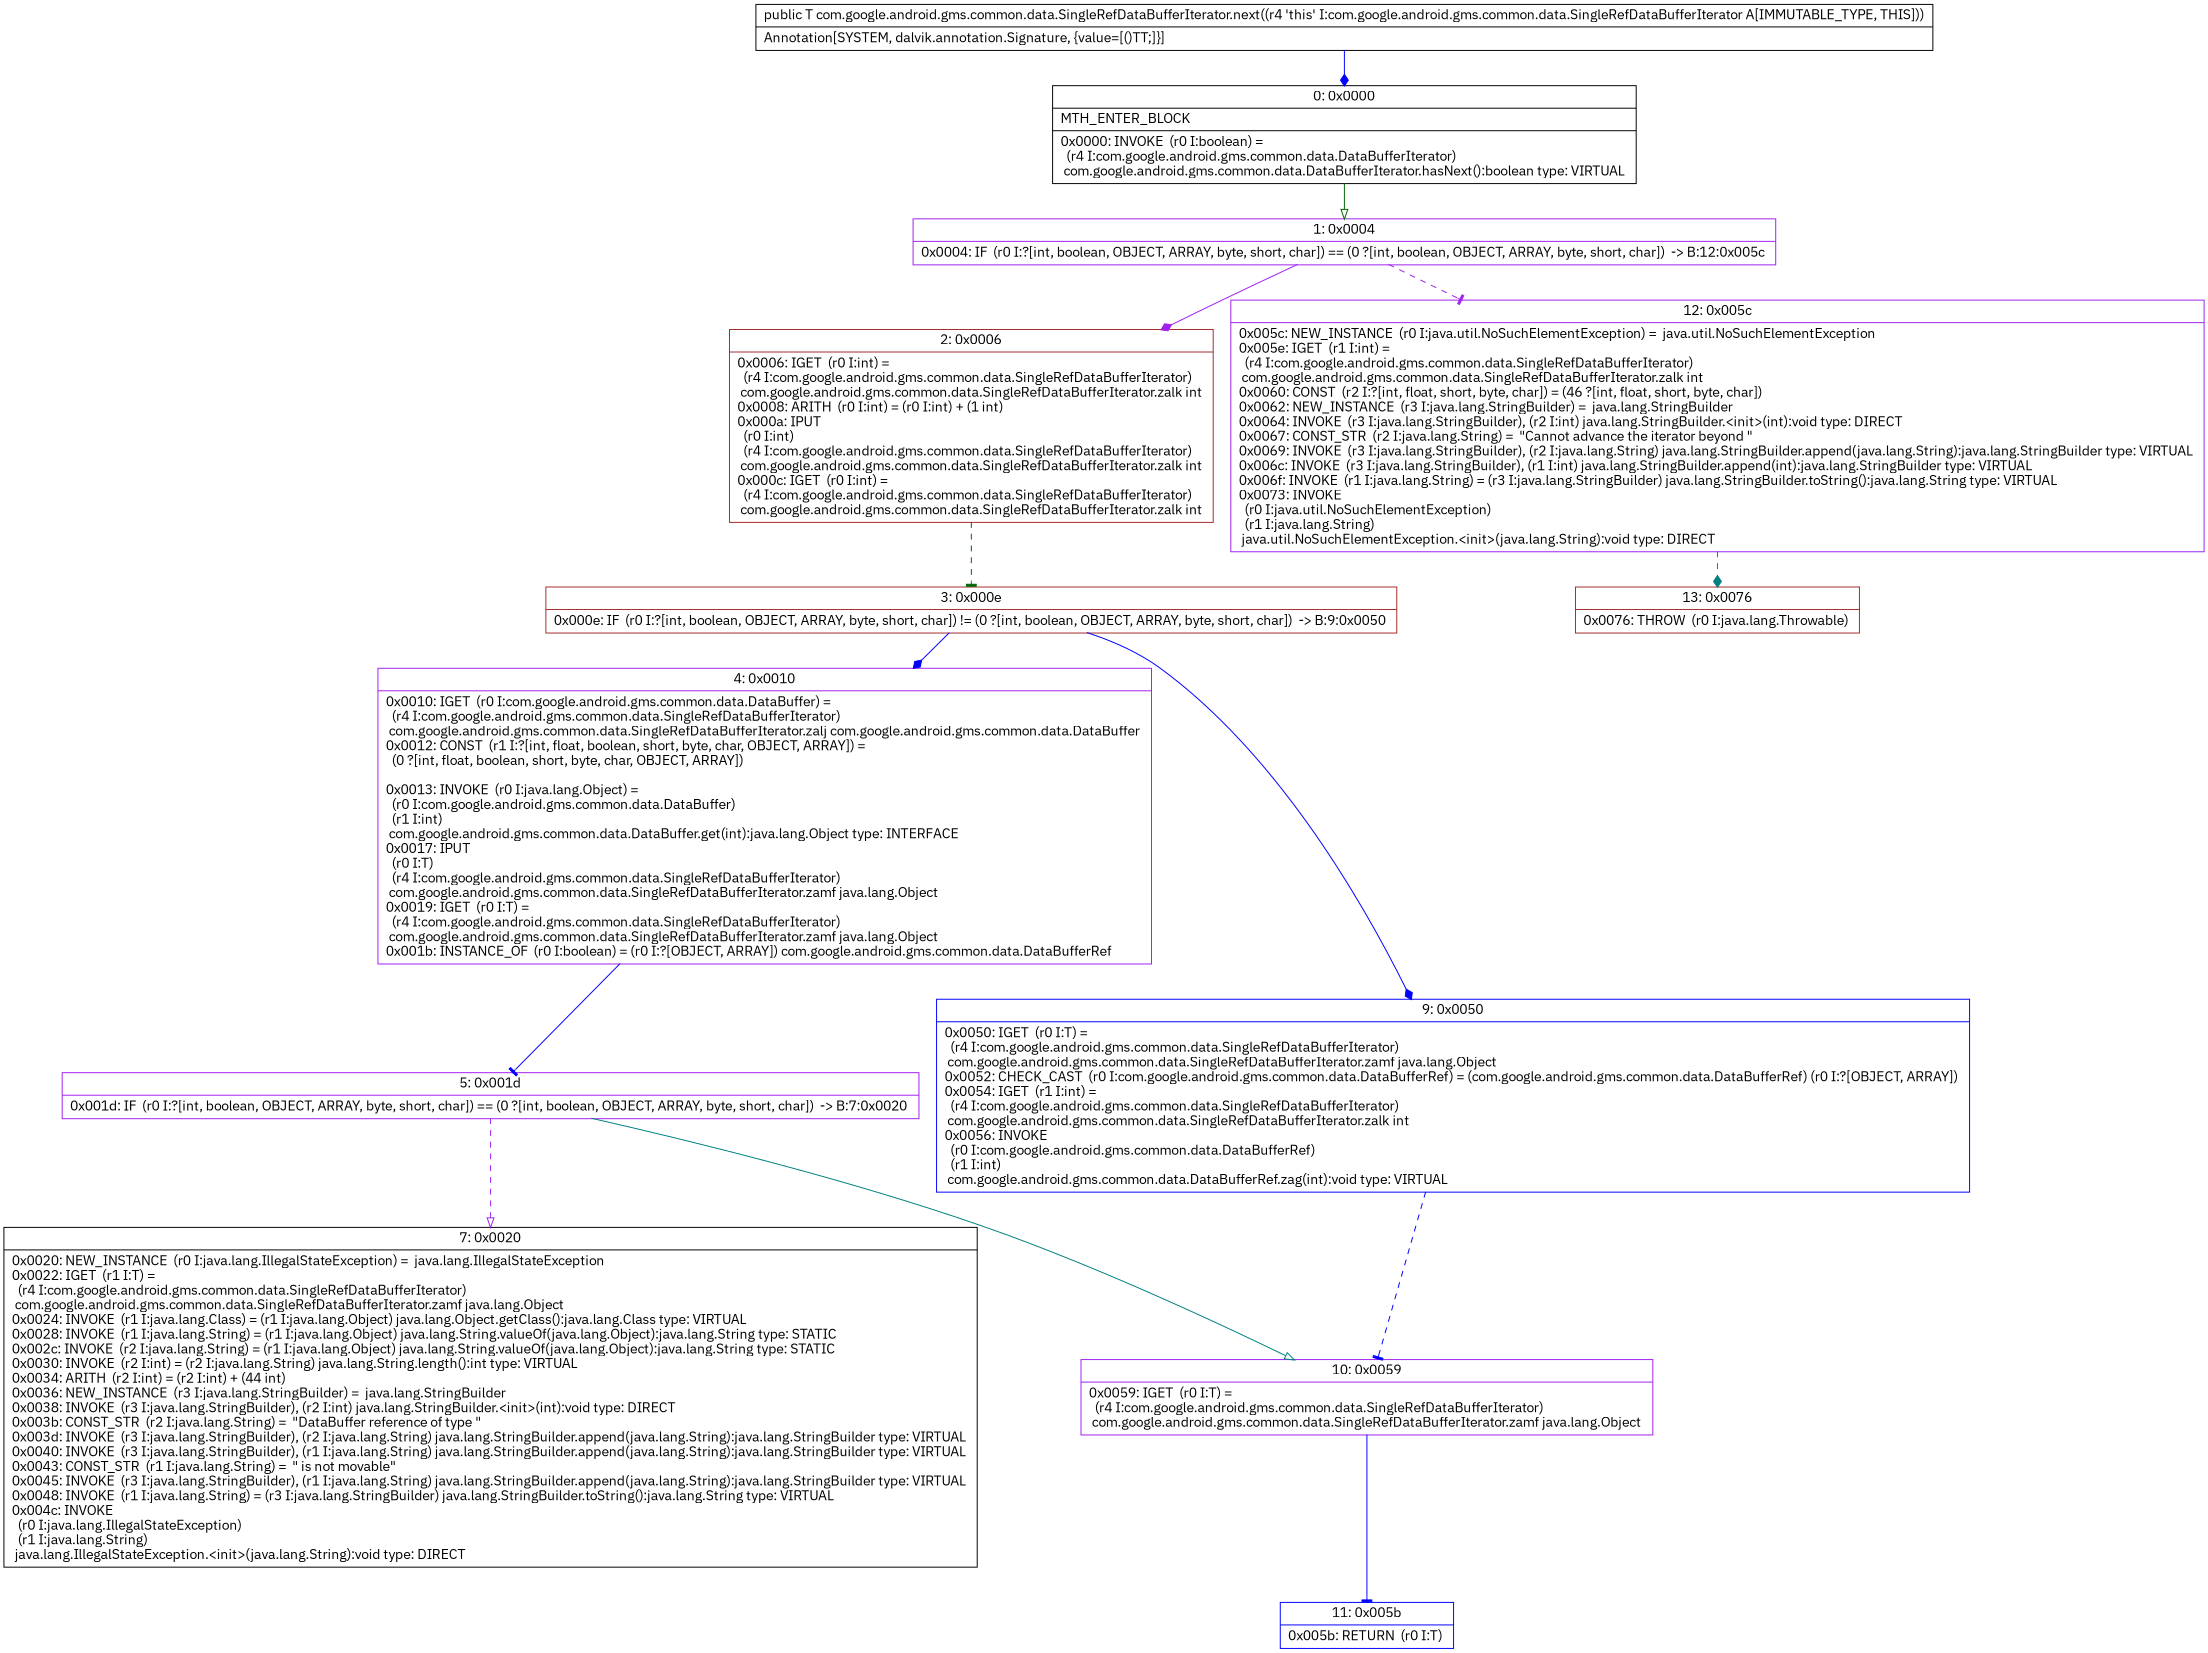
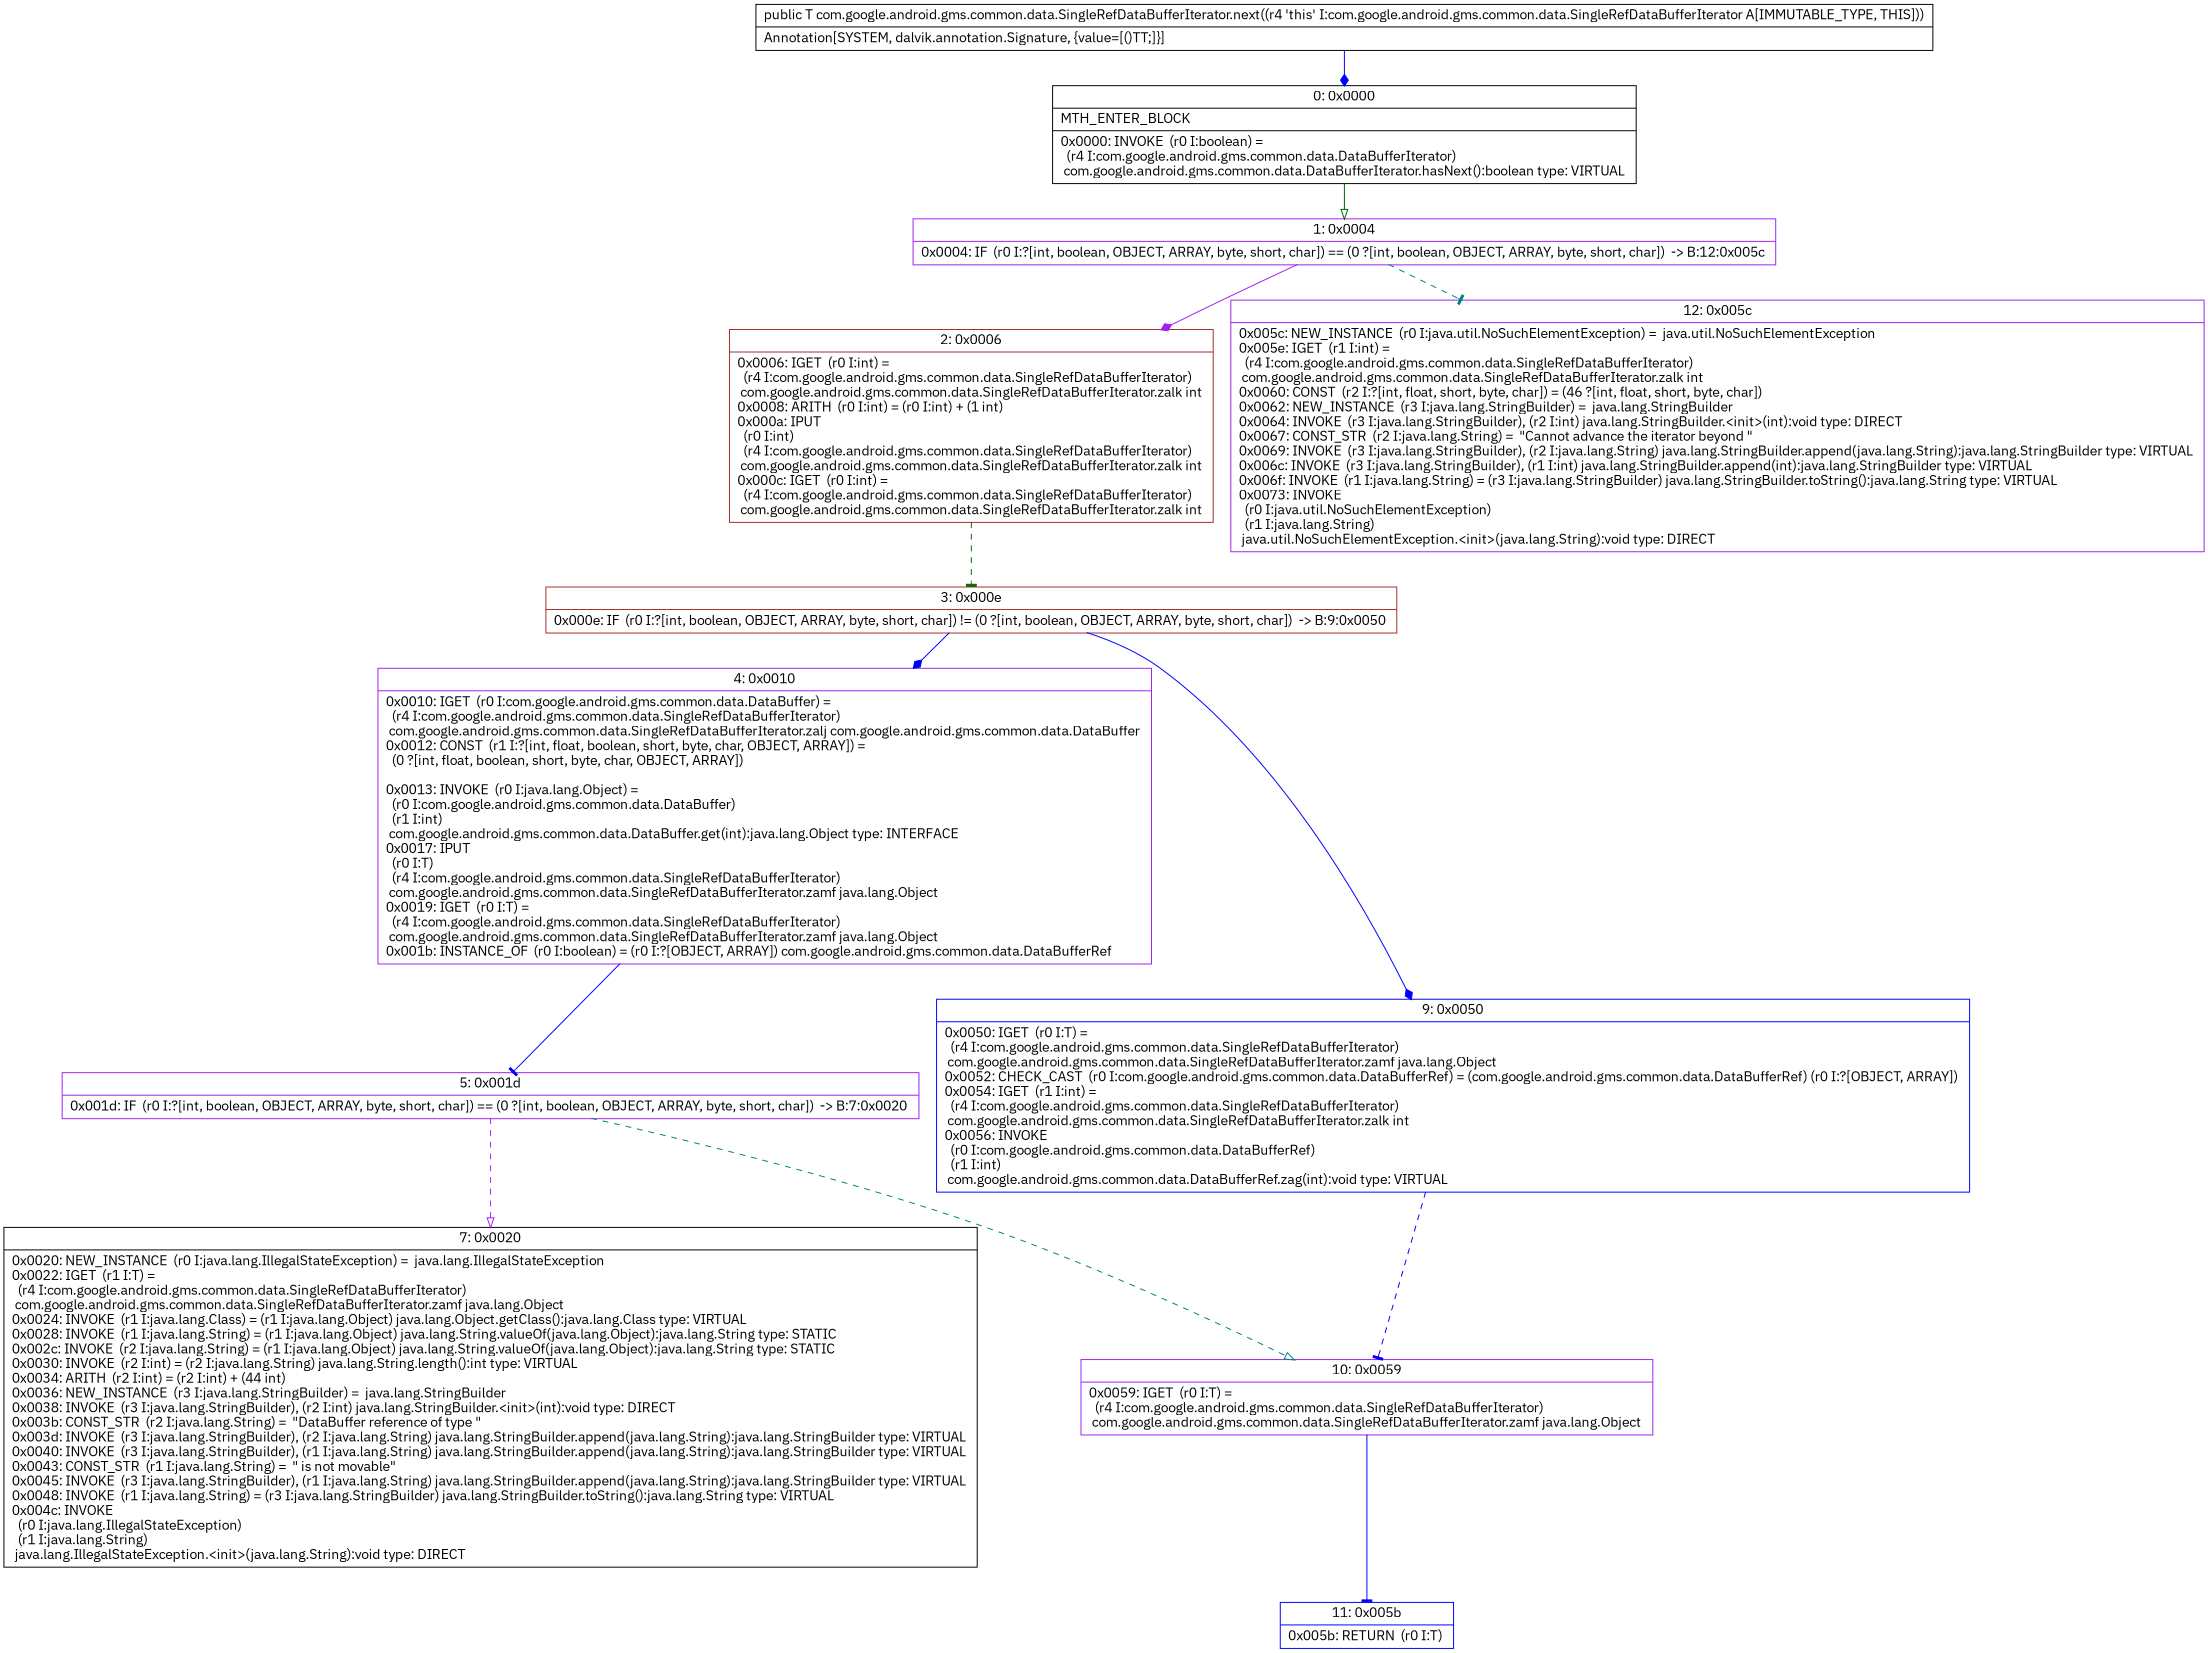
(1423, 281) -> (1423, 281)
(1717, 610) -> none
(946, 1214) -> (946, 1214)
